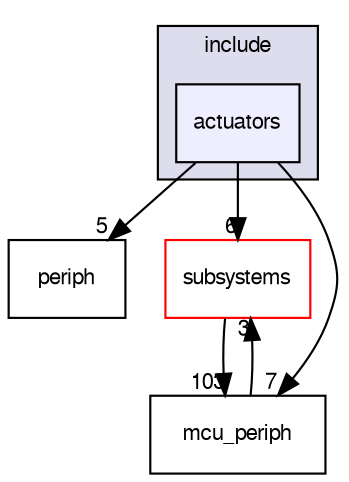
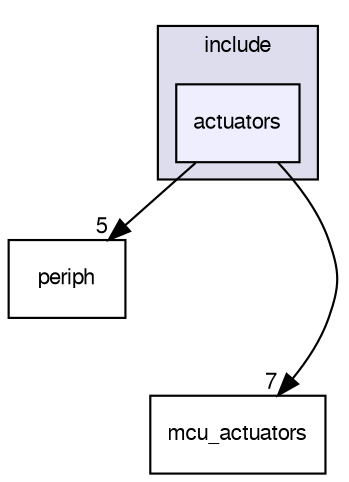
(238, 279) -> none
(238, 435) -> (238, 435)
